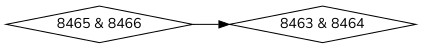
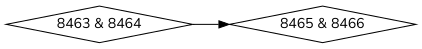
(206, 24) -> (206, 24)
